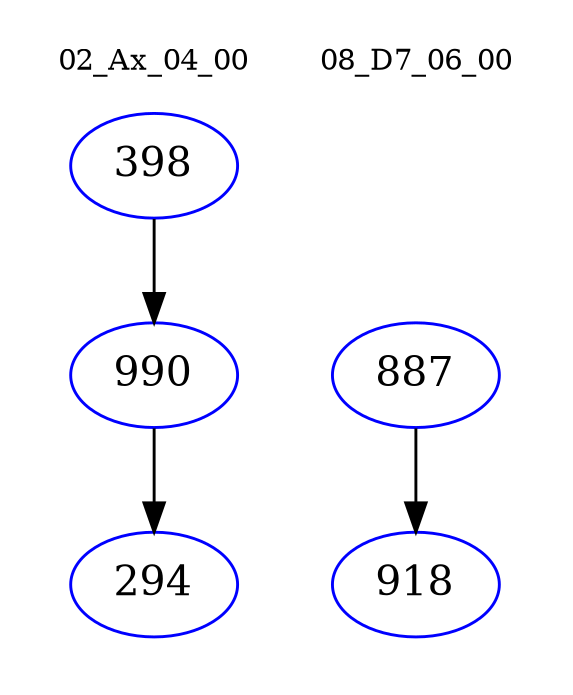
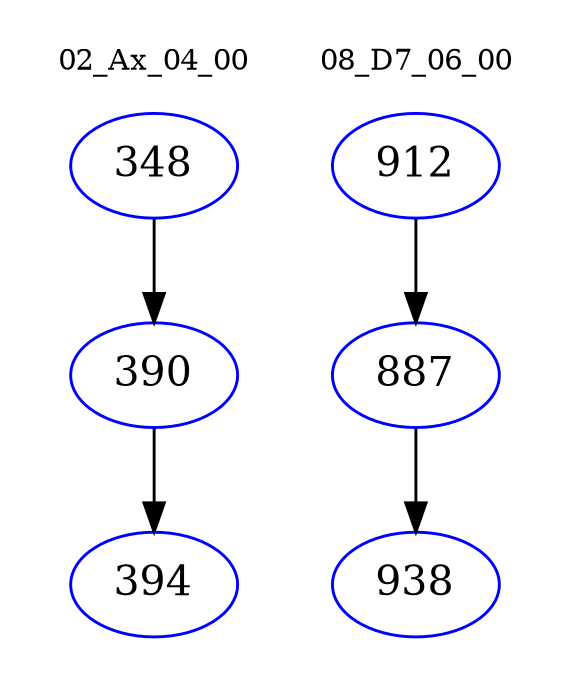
(154, 166) -> (154, 166)
none -> (416, 166)
(154, 375) -> (154, 375)
(154, 585) -> (154, 585)
(416, 585) -> (416, 585)
